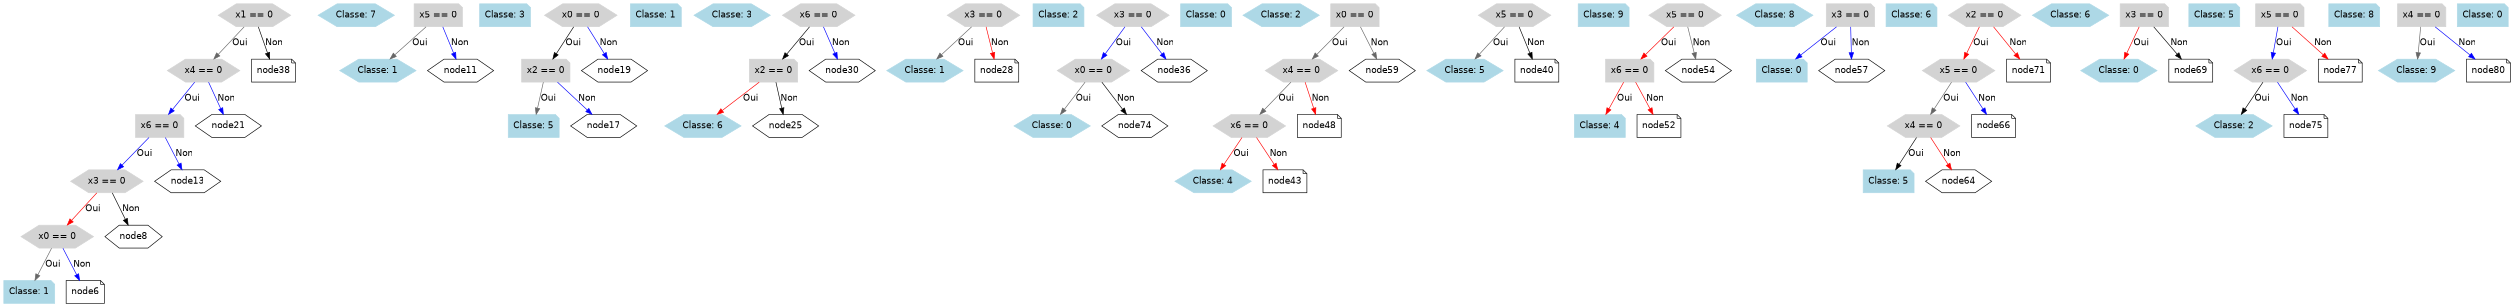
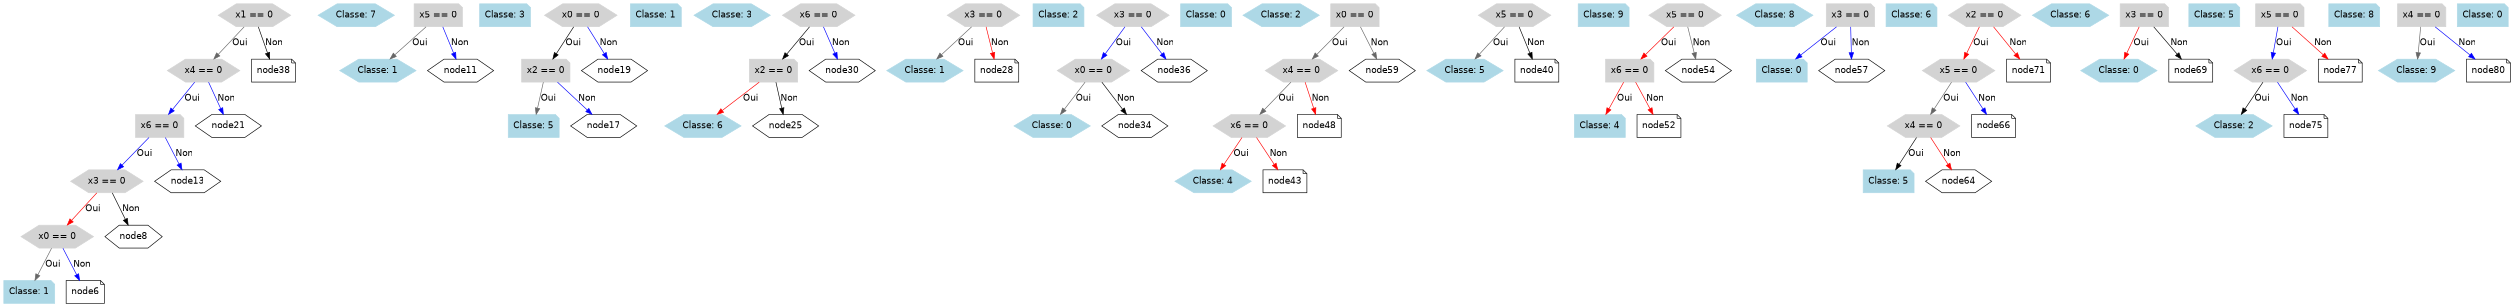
(1135, 126) -> (1135, 126)
